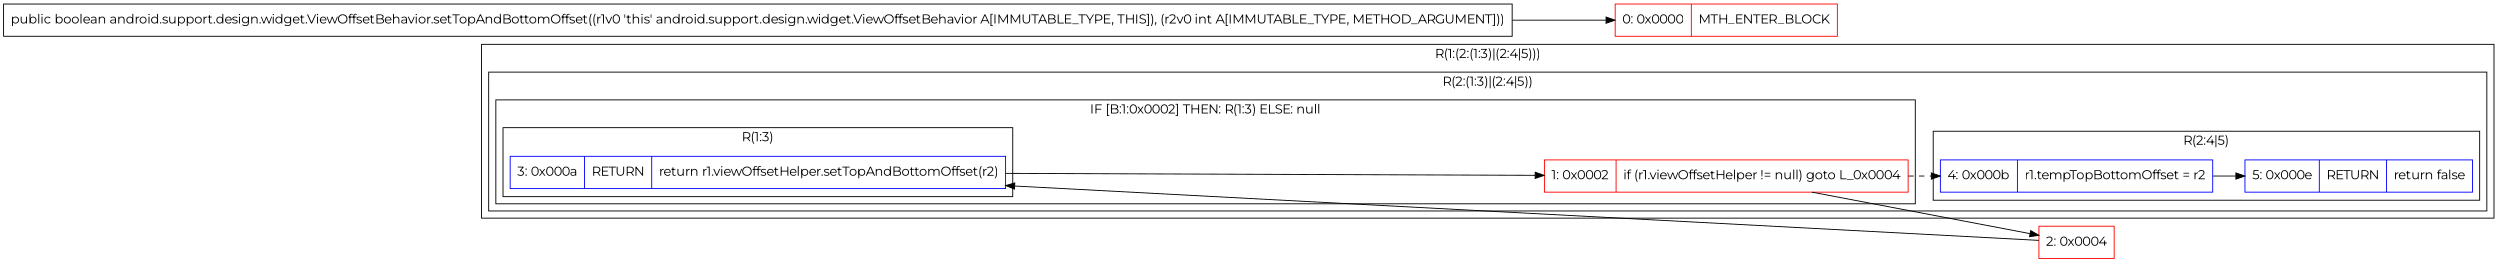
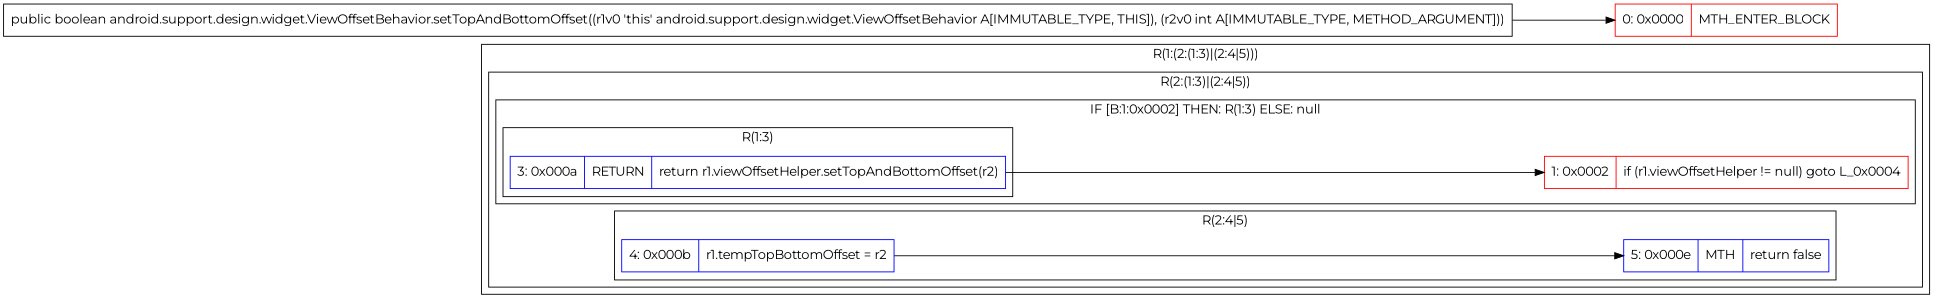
(1921, 176) -> none
(2353, 176) -> (1720, 255)
(2077, 242) -> none
